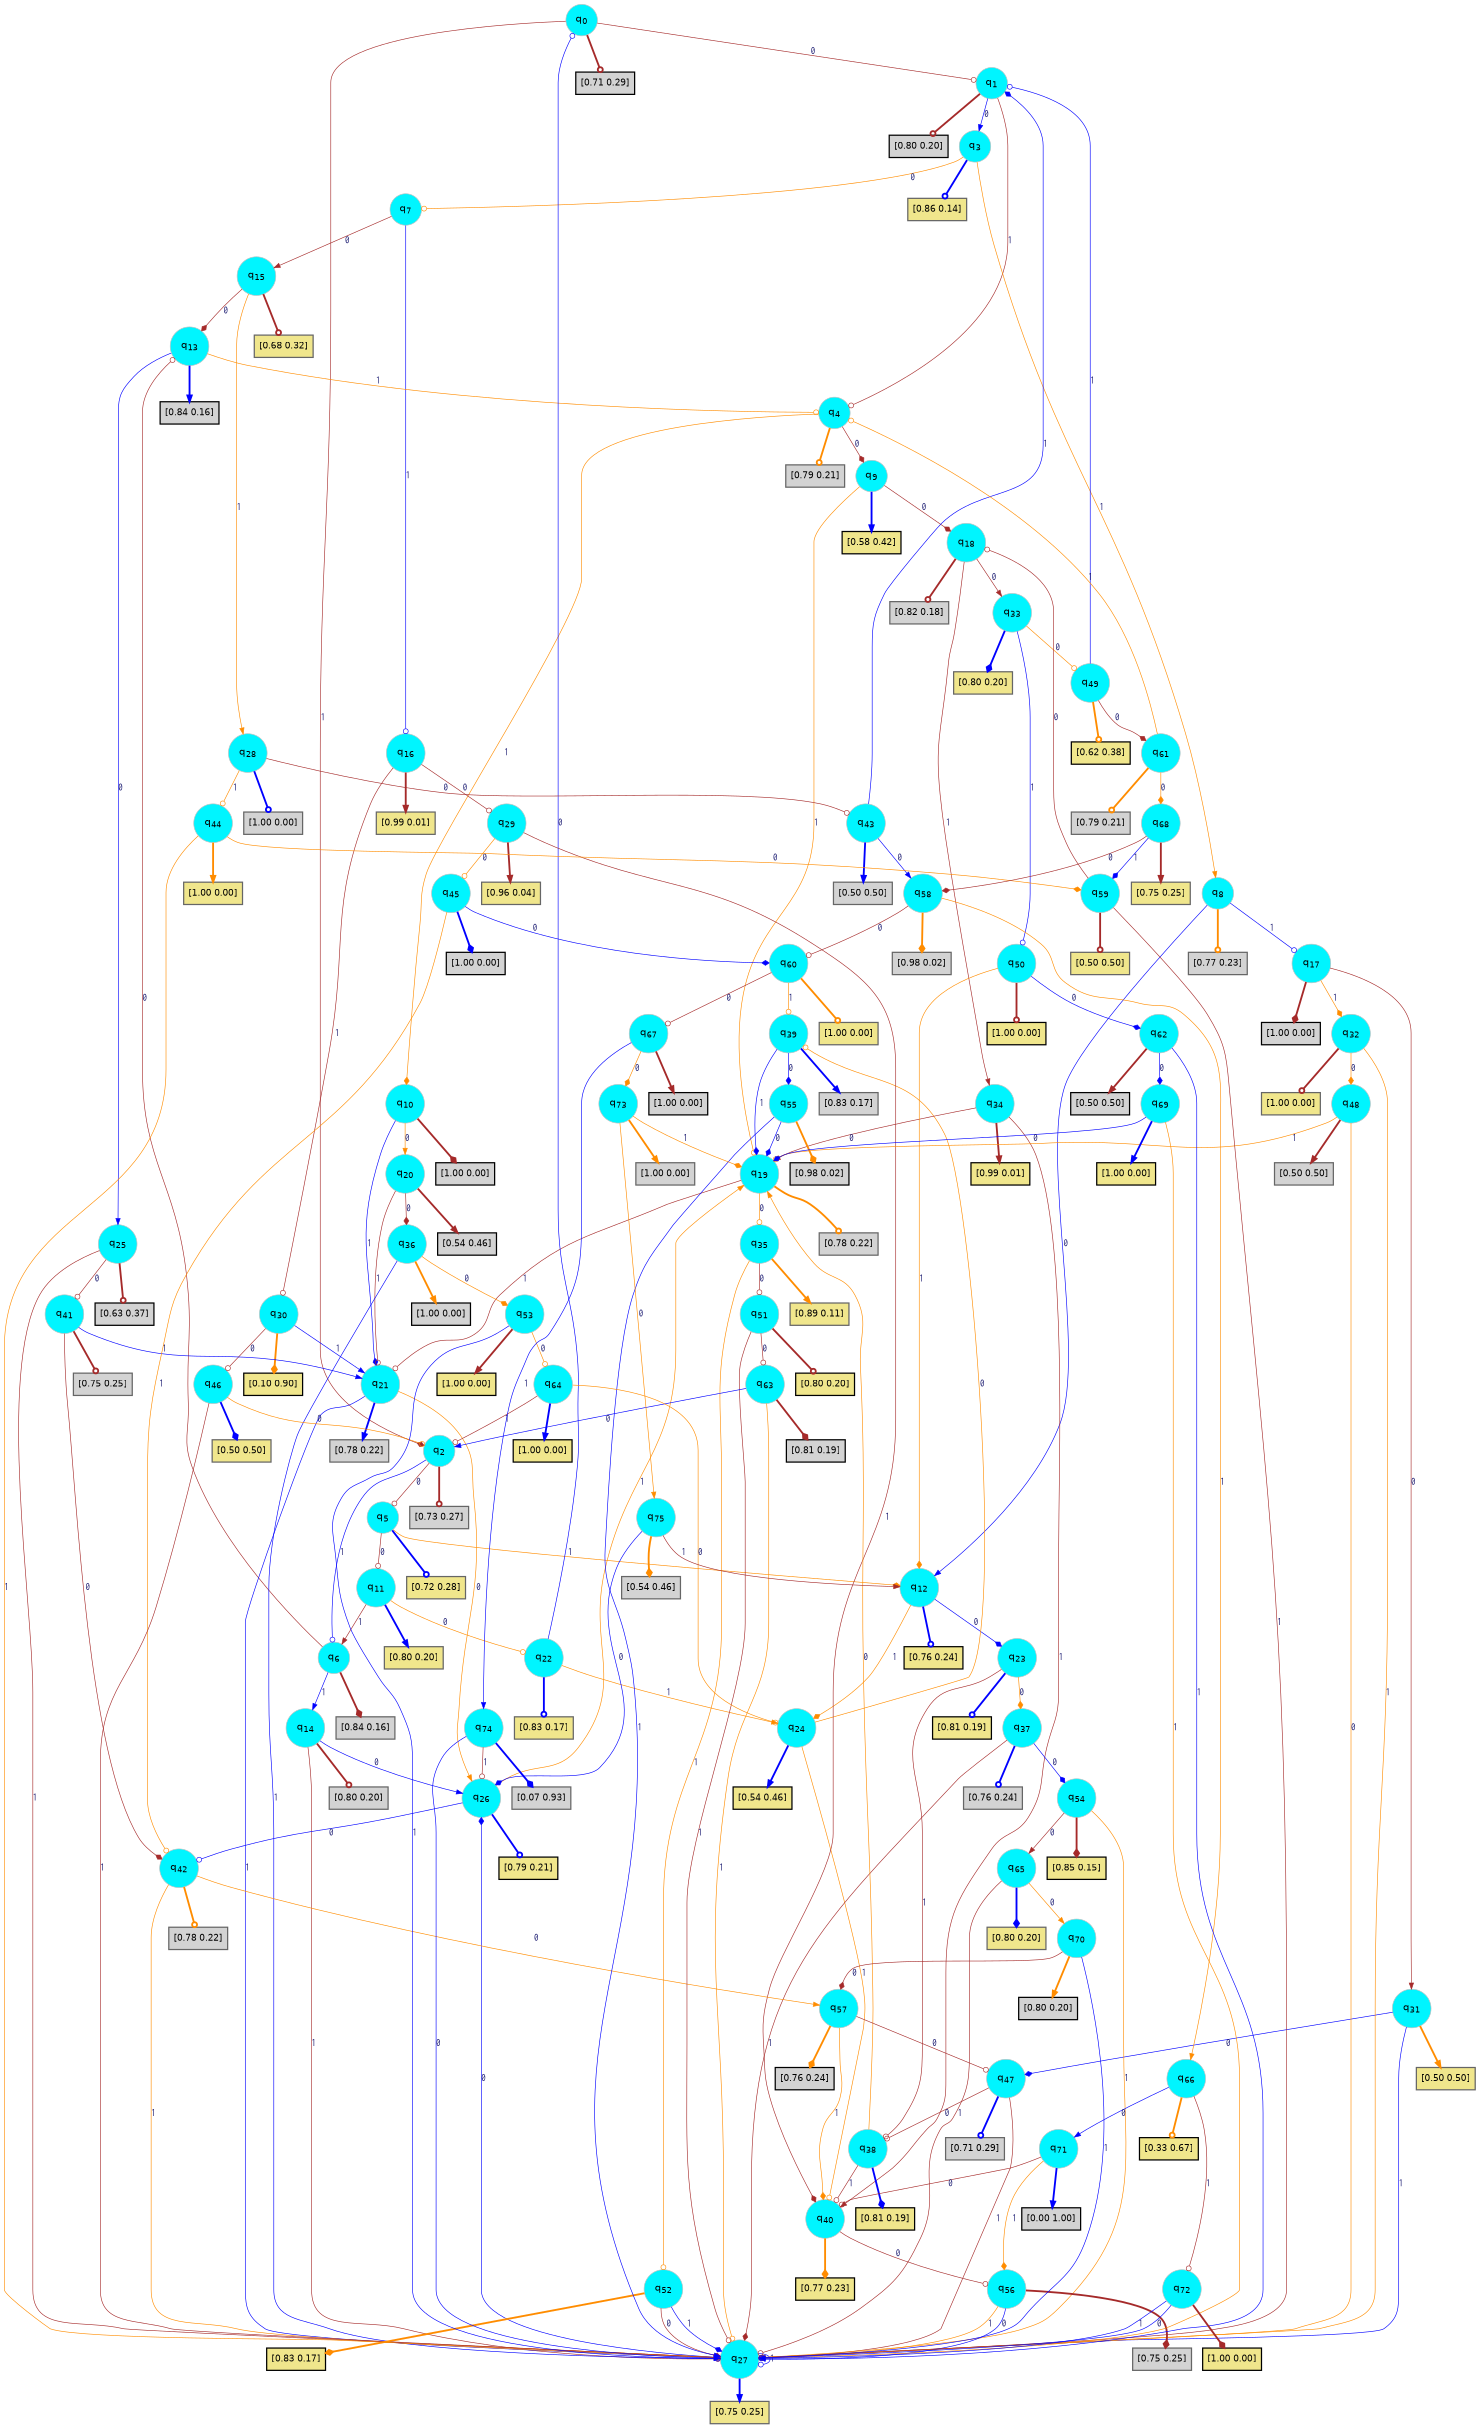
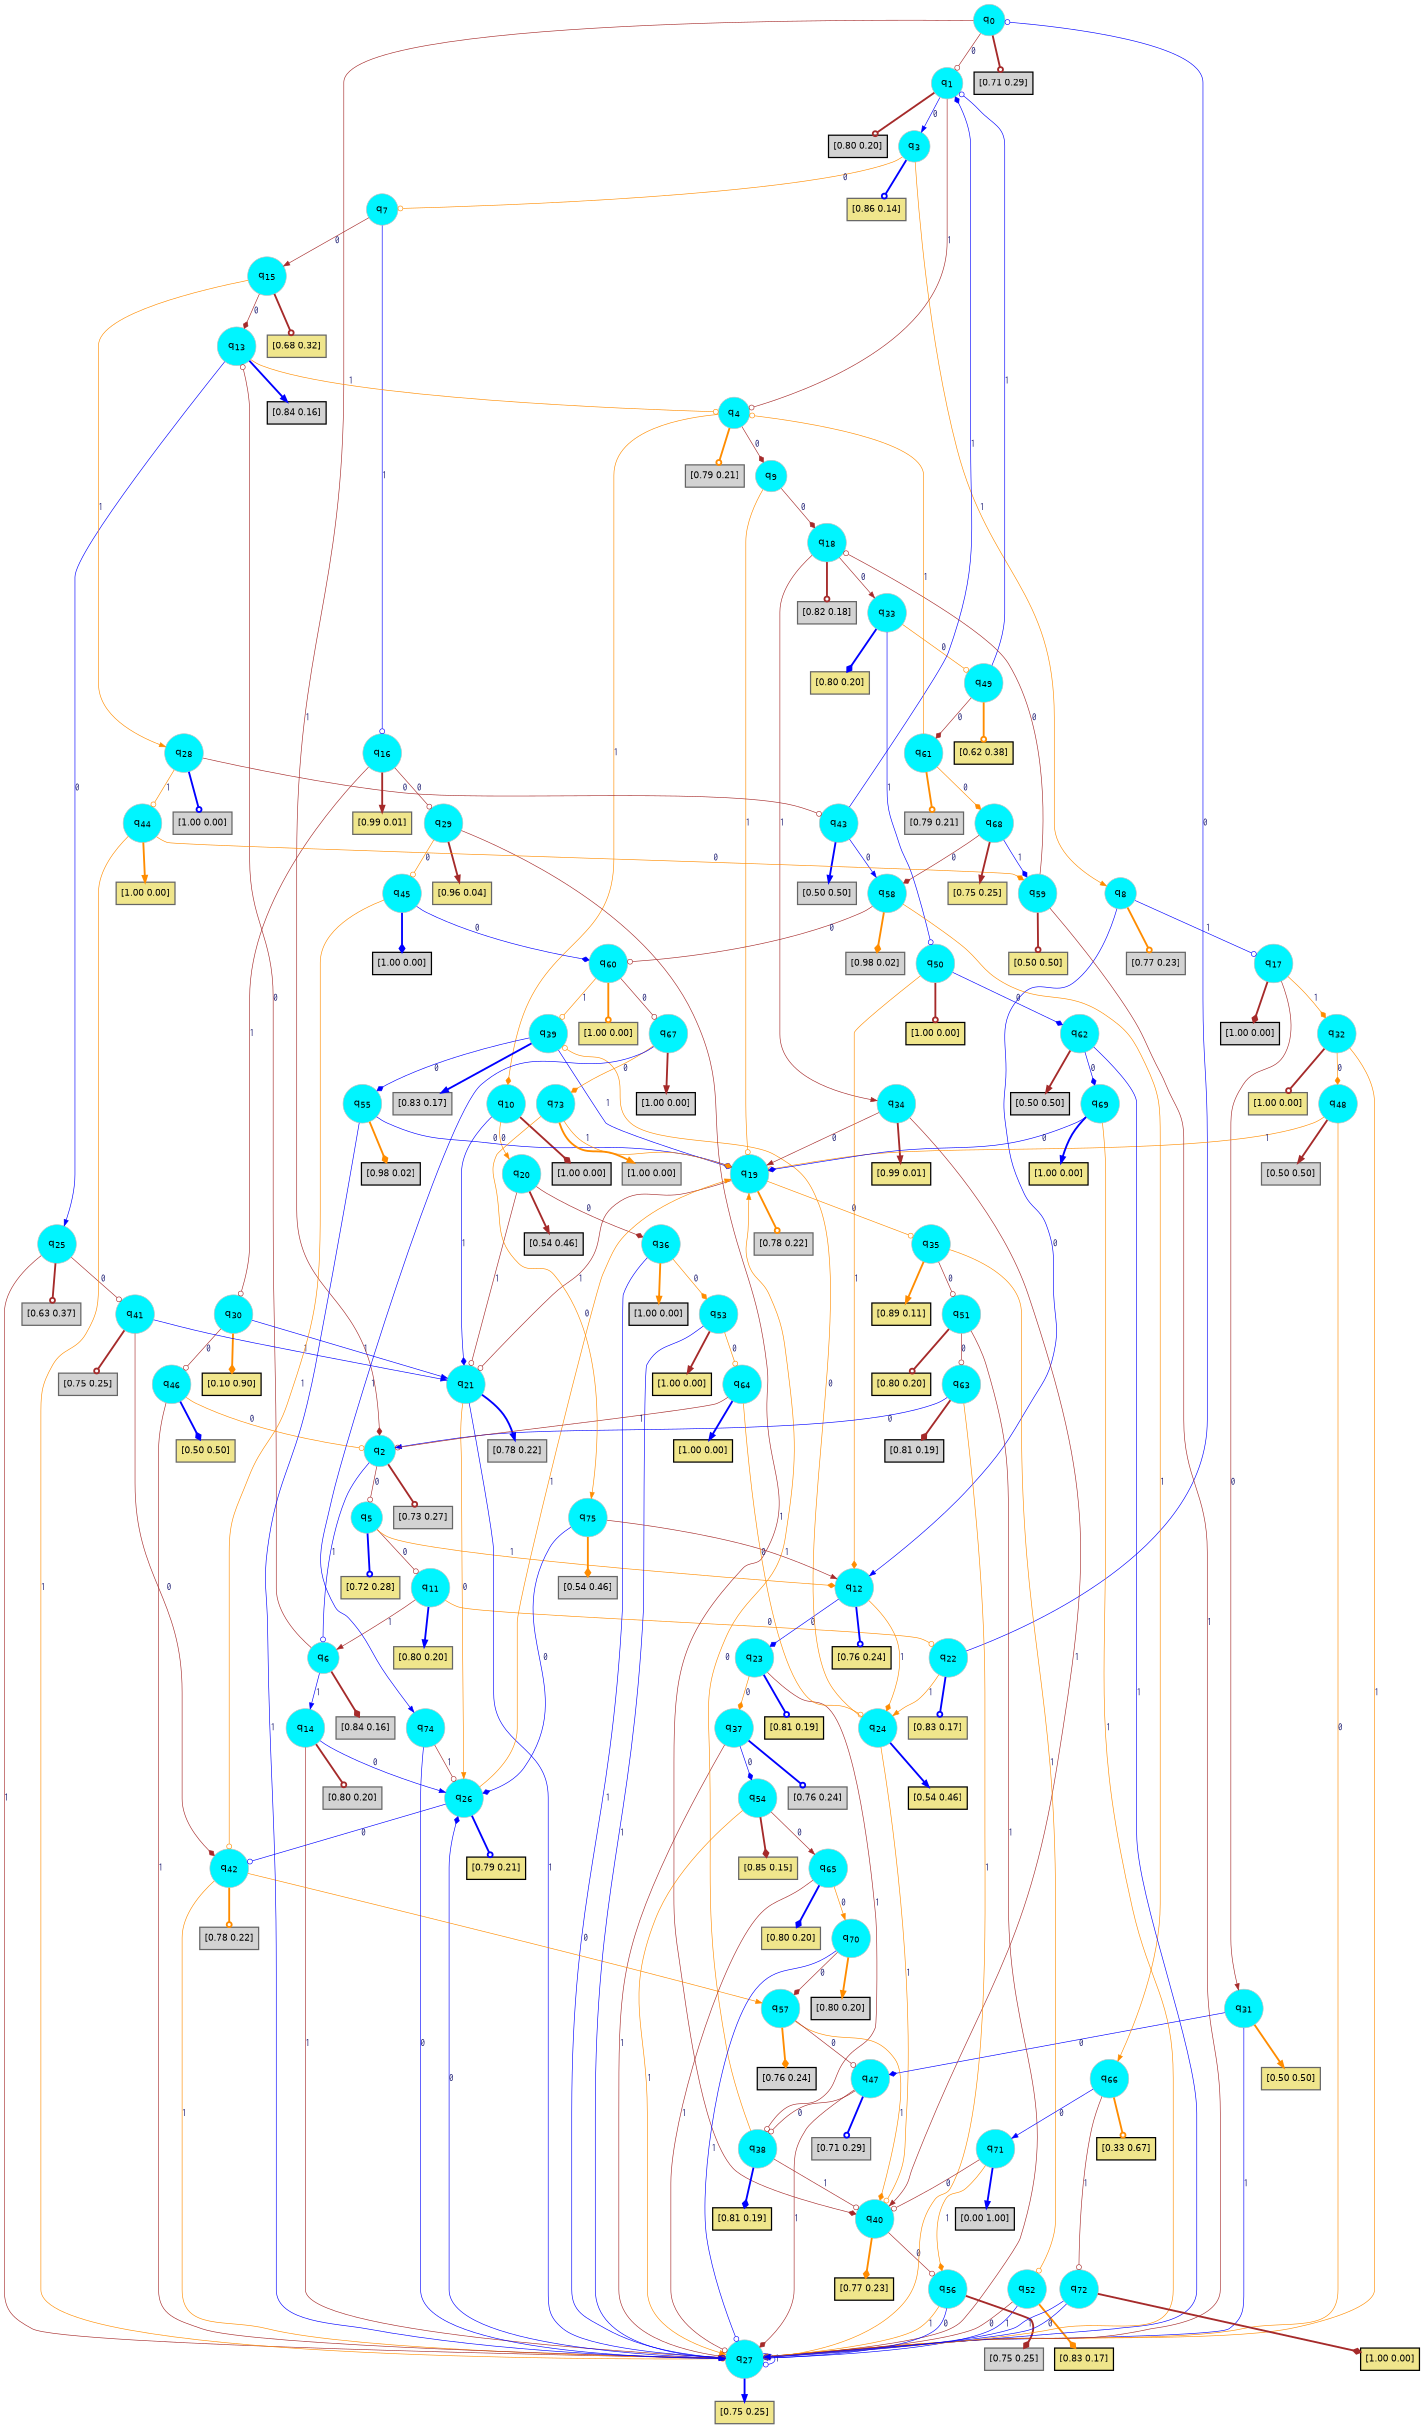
(872, 543) -> none
(125, 1314) -> (51, 1314)
(820, 1314) -> (901, 1314)
(541, 1798) -> none
(1077, 1868) -> (768, 1868)
